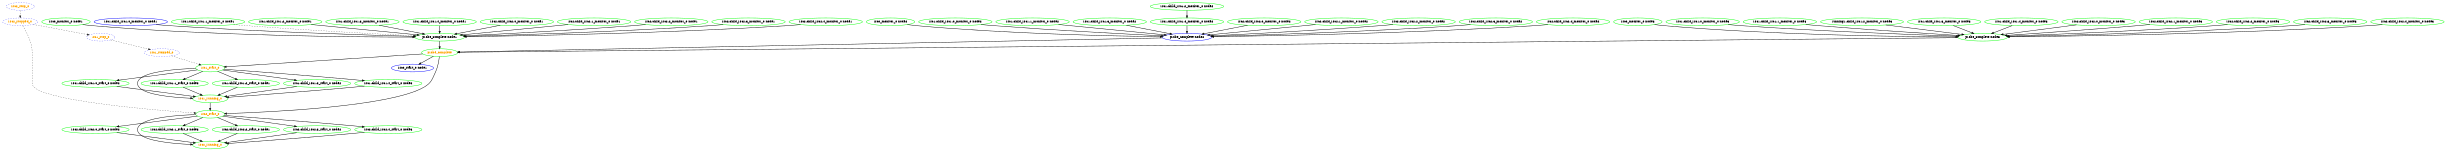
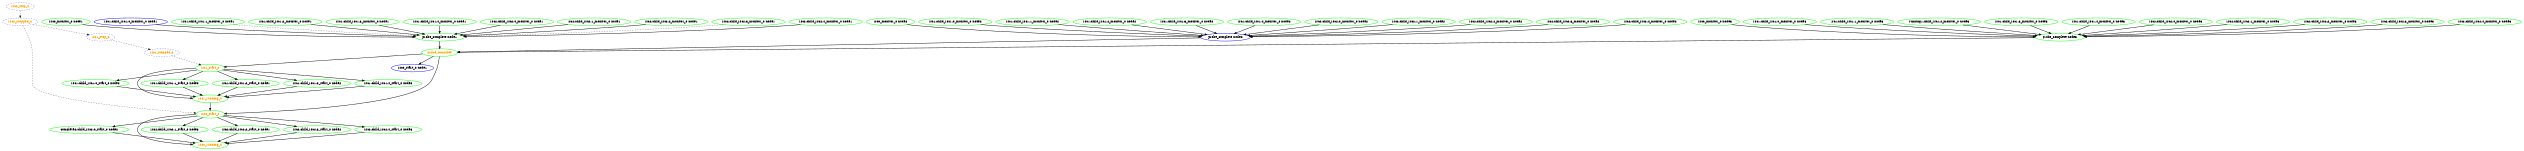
(1187, 13) -> (1168, 30)
(595, 32) -> (595, 32)
(96, 130) -> (89, 130)
